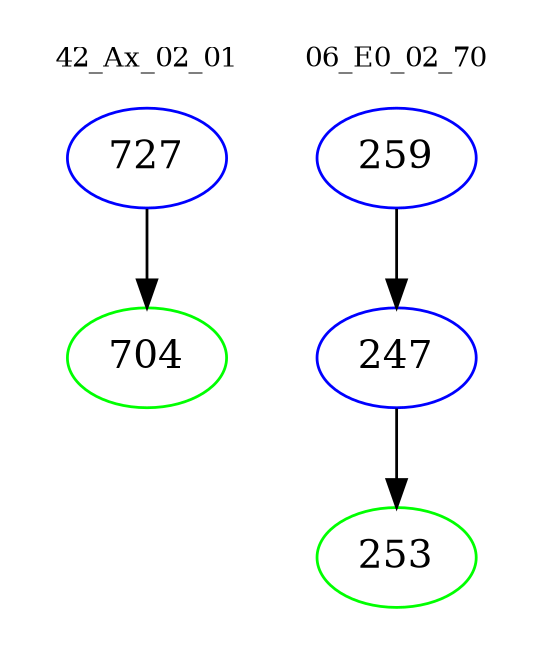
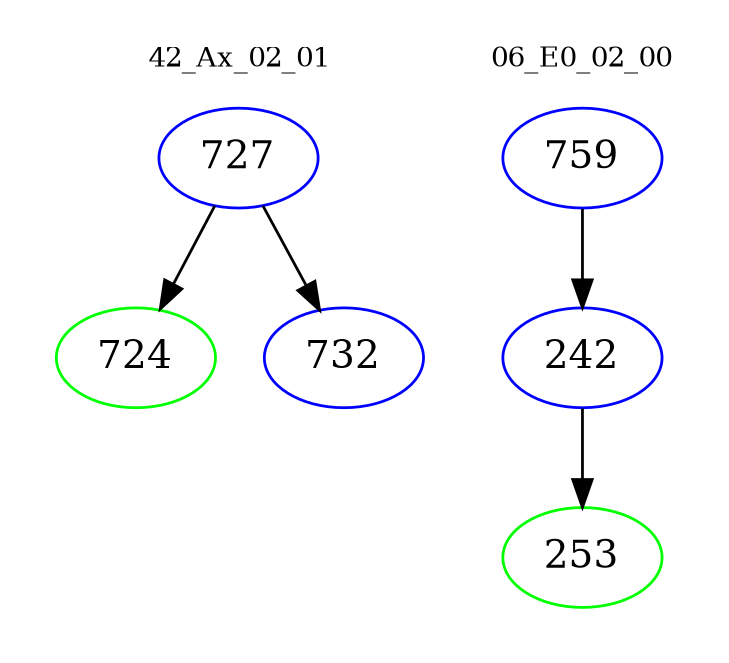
(397, 60) -> (582, 60)
(397, 158) -> (582, 158)
(147, 358) -> (136, 358)
none -> (344, 358)
(397, 358) -> (582, 358)
